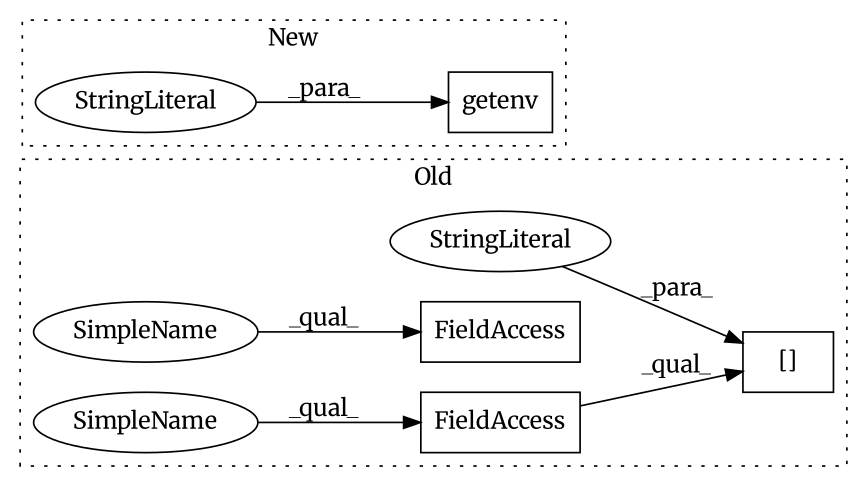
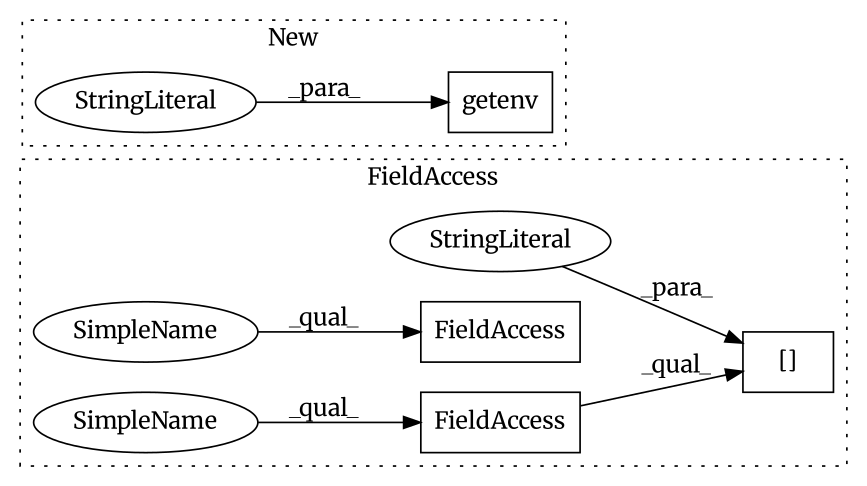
(433, 179) -> (433, 179)
